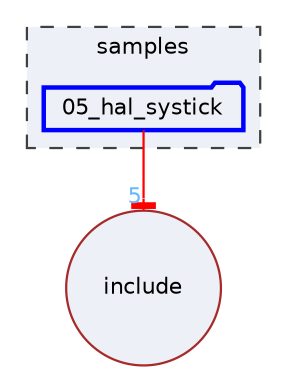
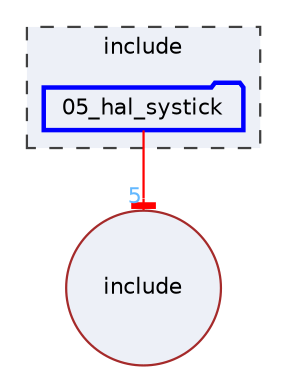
(144, 48) -> (144, 48)
